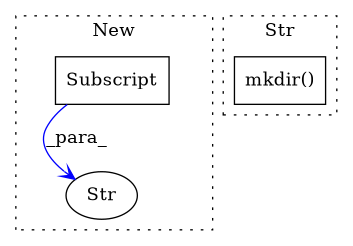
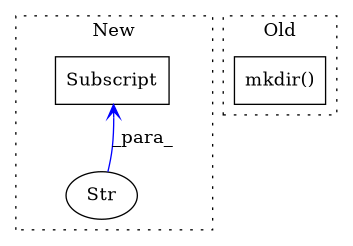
(280, 31) -> (280, 31)
(44, 137) -> (113, 145)
